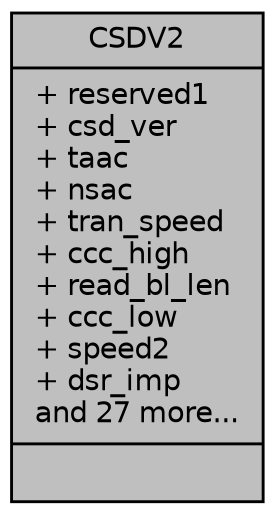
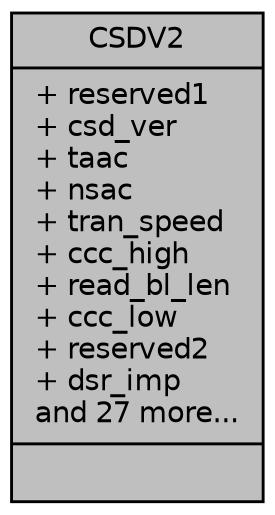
(103, 350) -> (123, 350)
